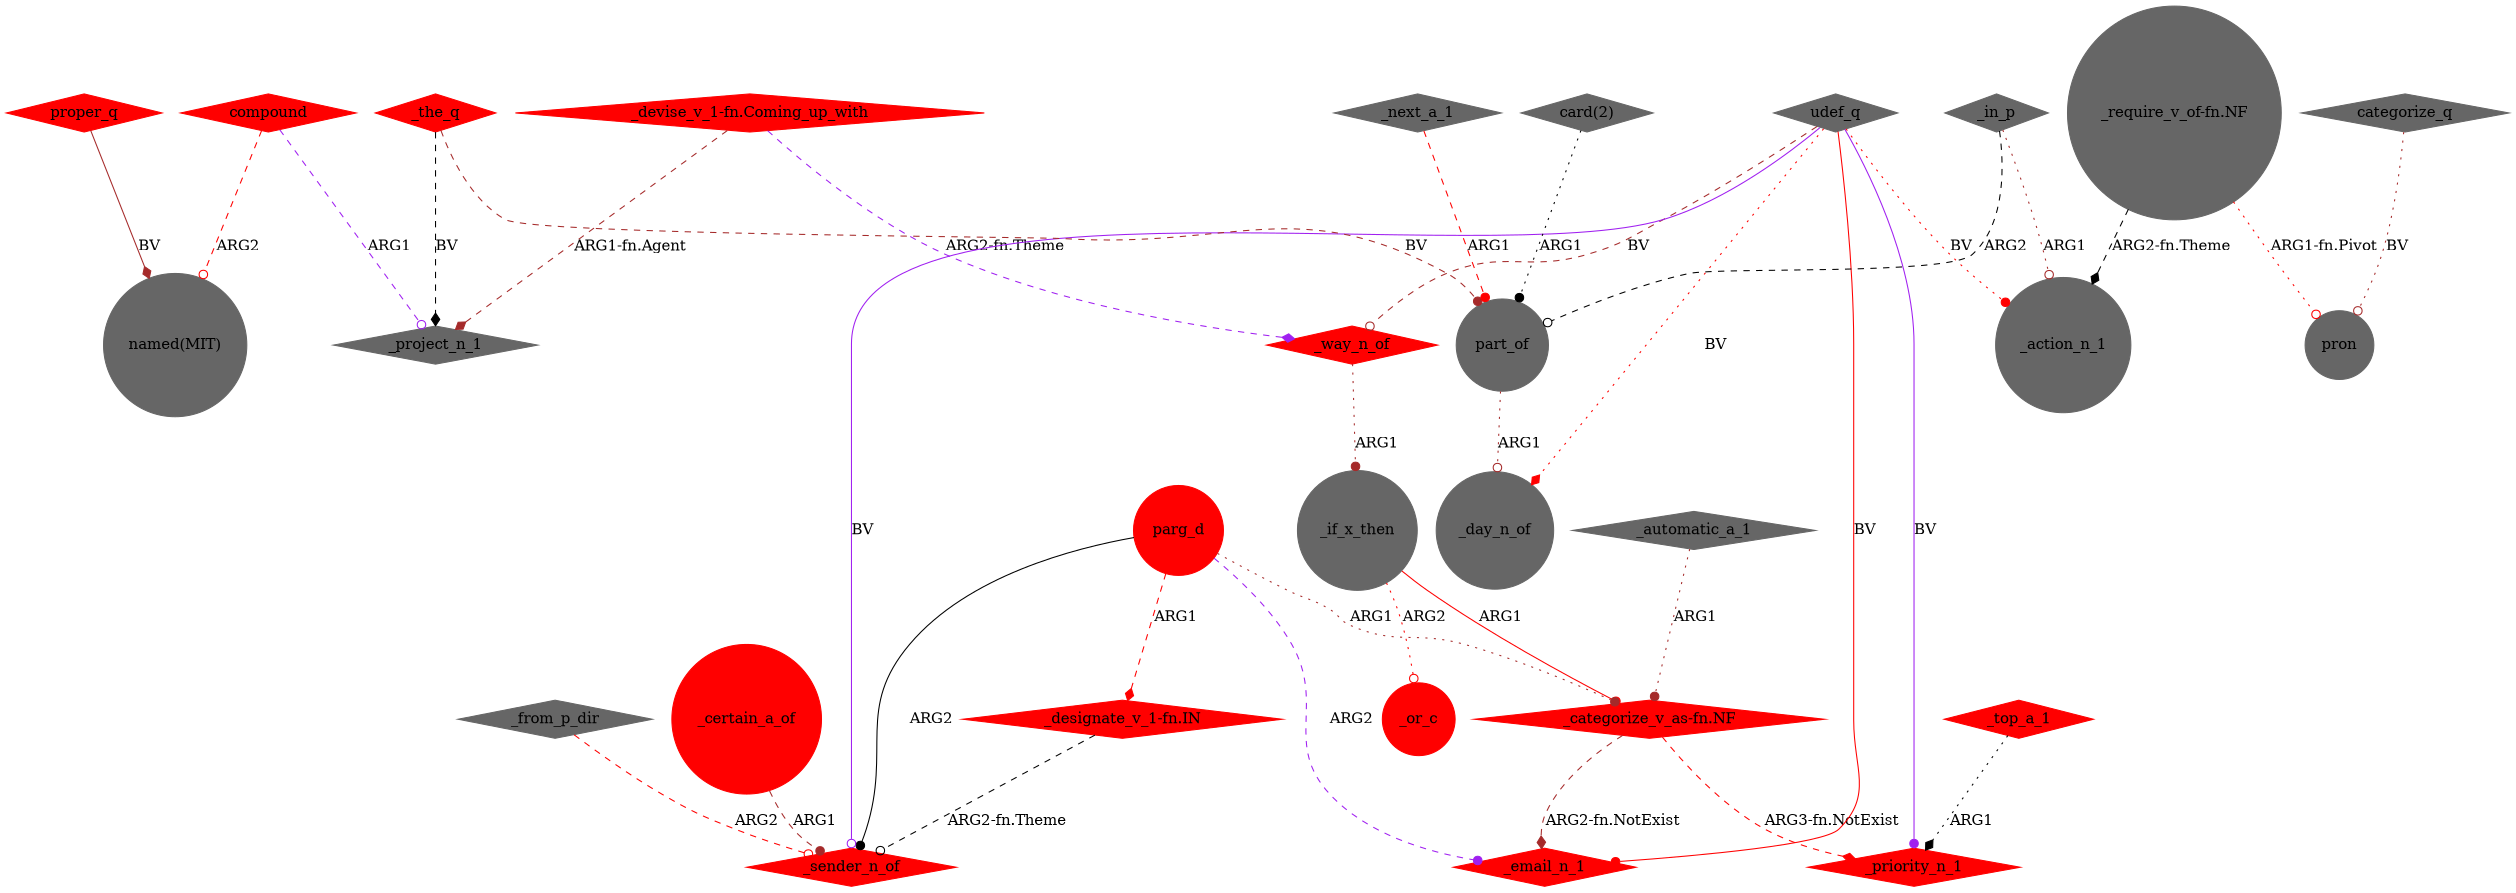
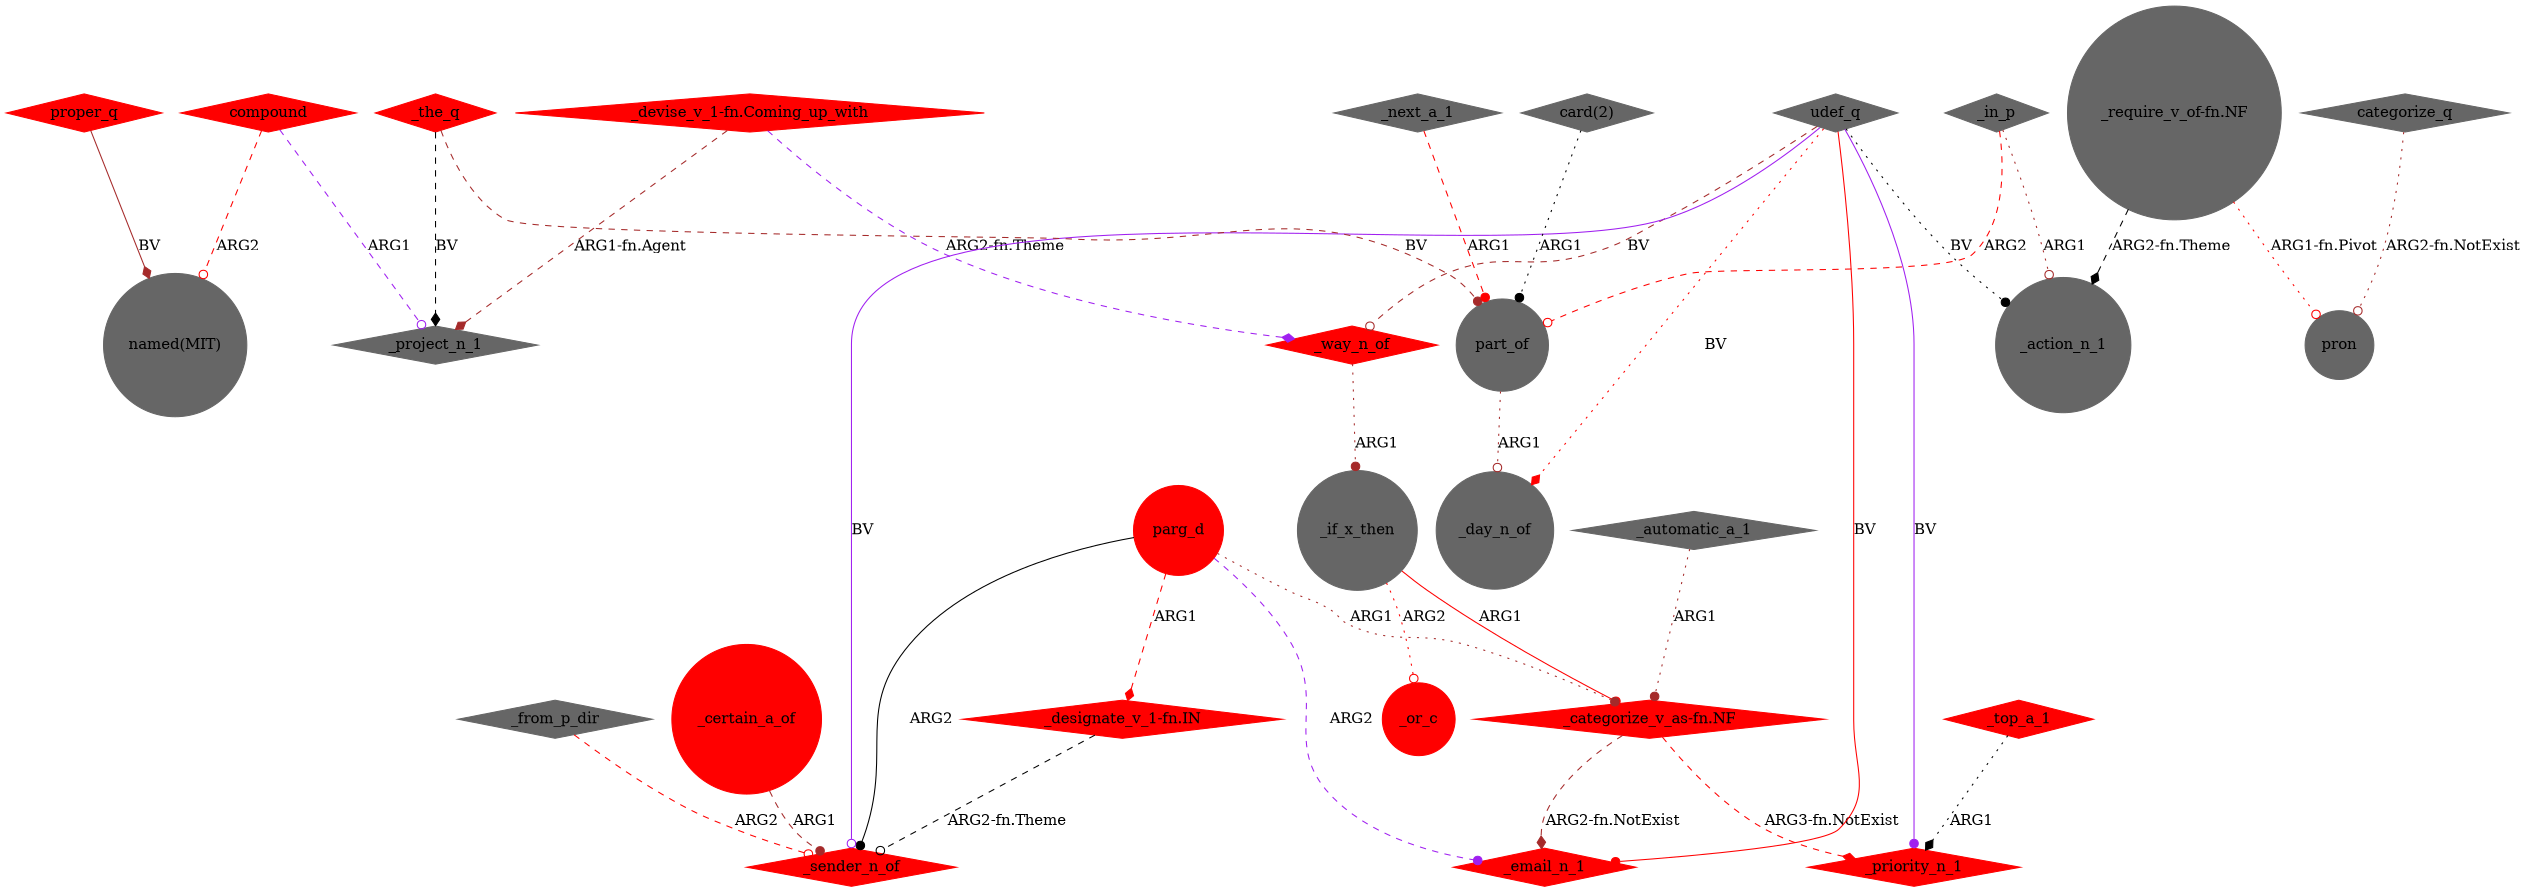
(1918, 220) -> (1918, 220)
(2397, 247) -> (2453, 247)
(1824, 270) -> (1824, 270)
